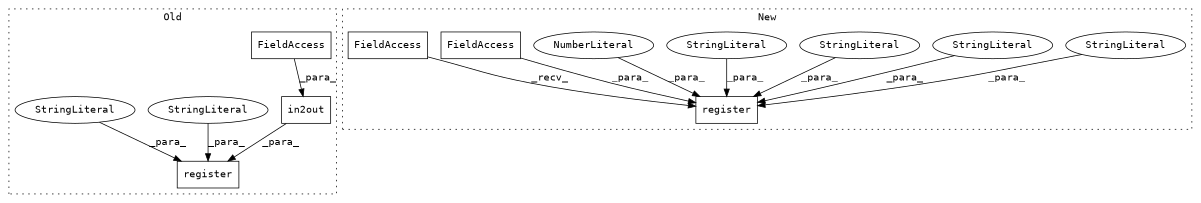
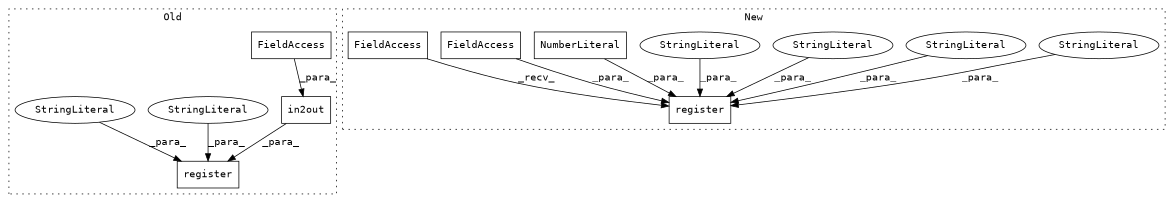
(594, 45) -> (580, 45)
